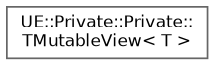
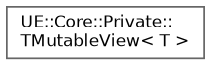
(107, 33) -> (105, 33)
